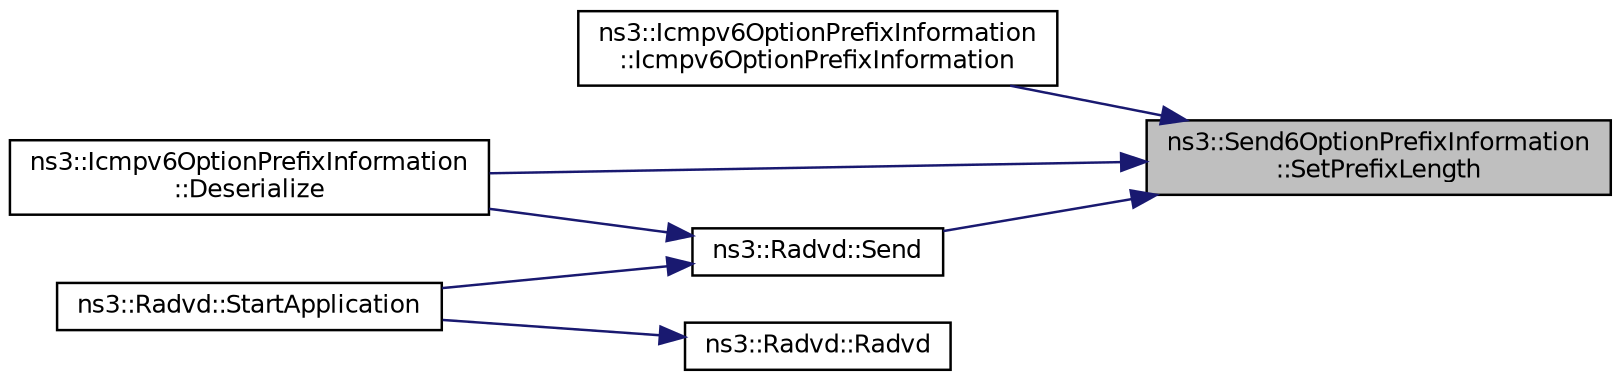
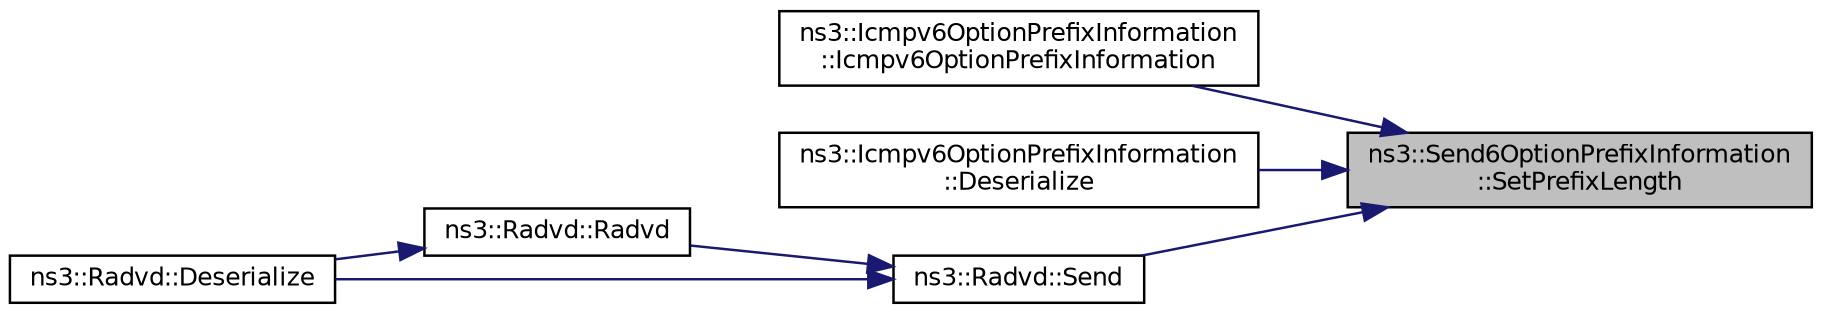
(578, 221) -> (779, 255)
(249, 307) -> (172, 279)
